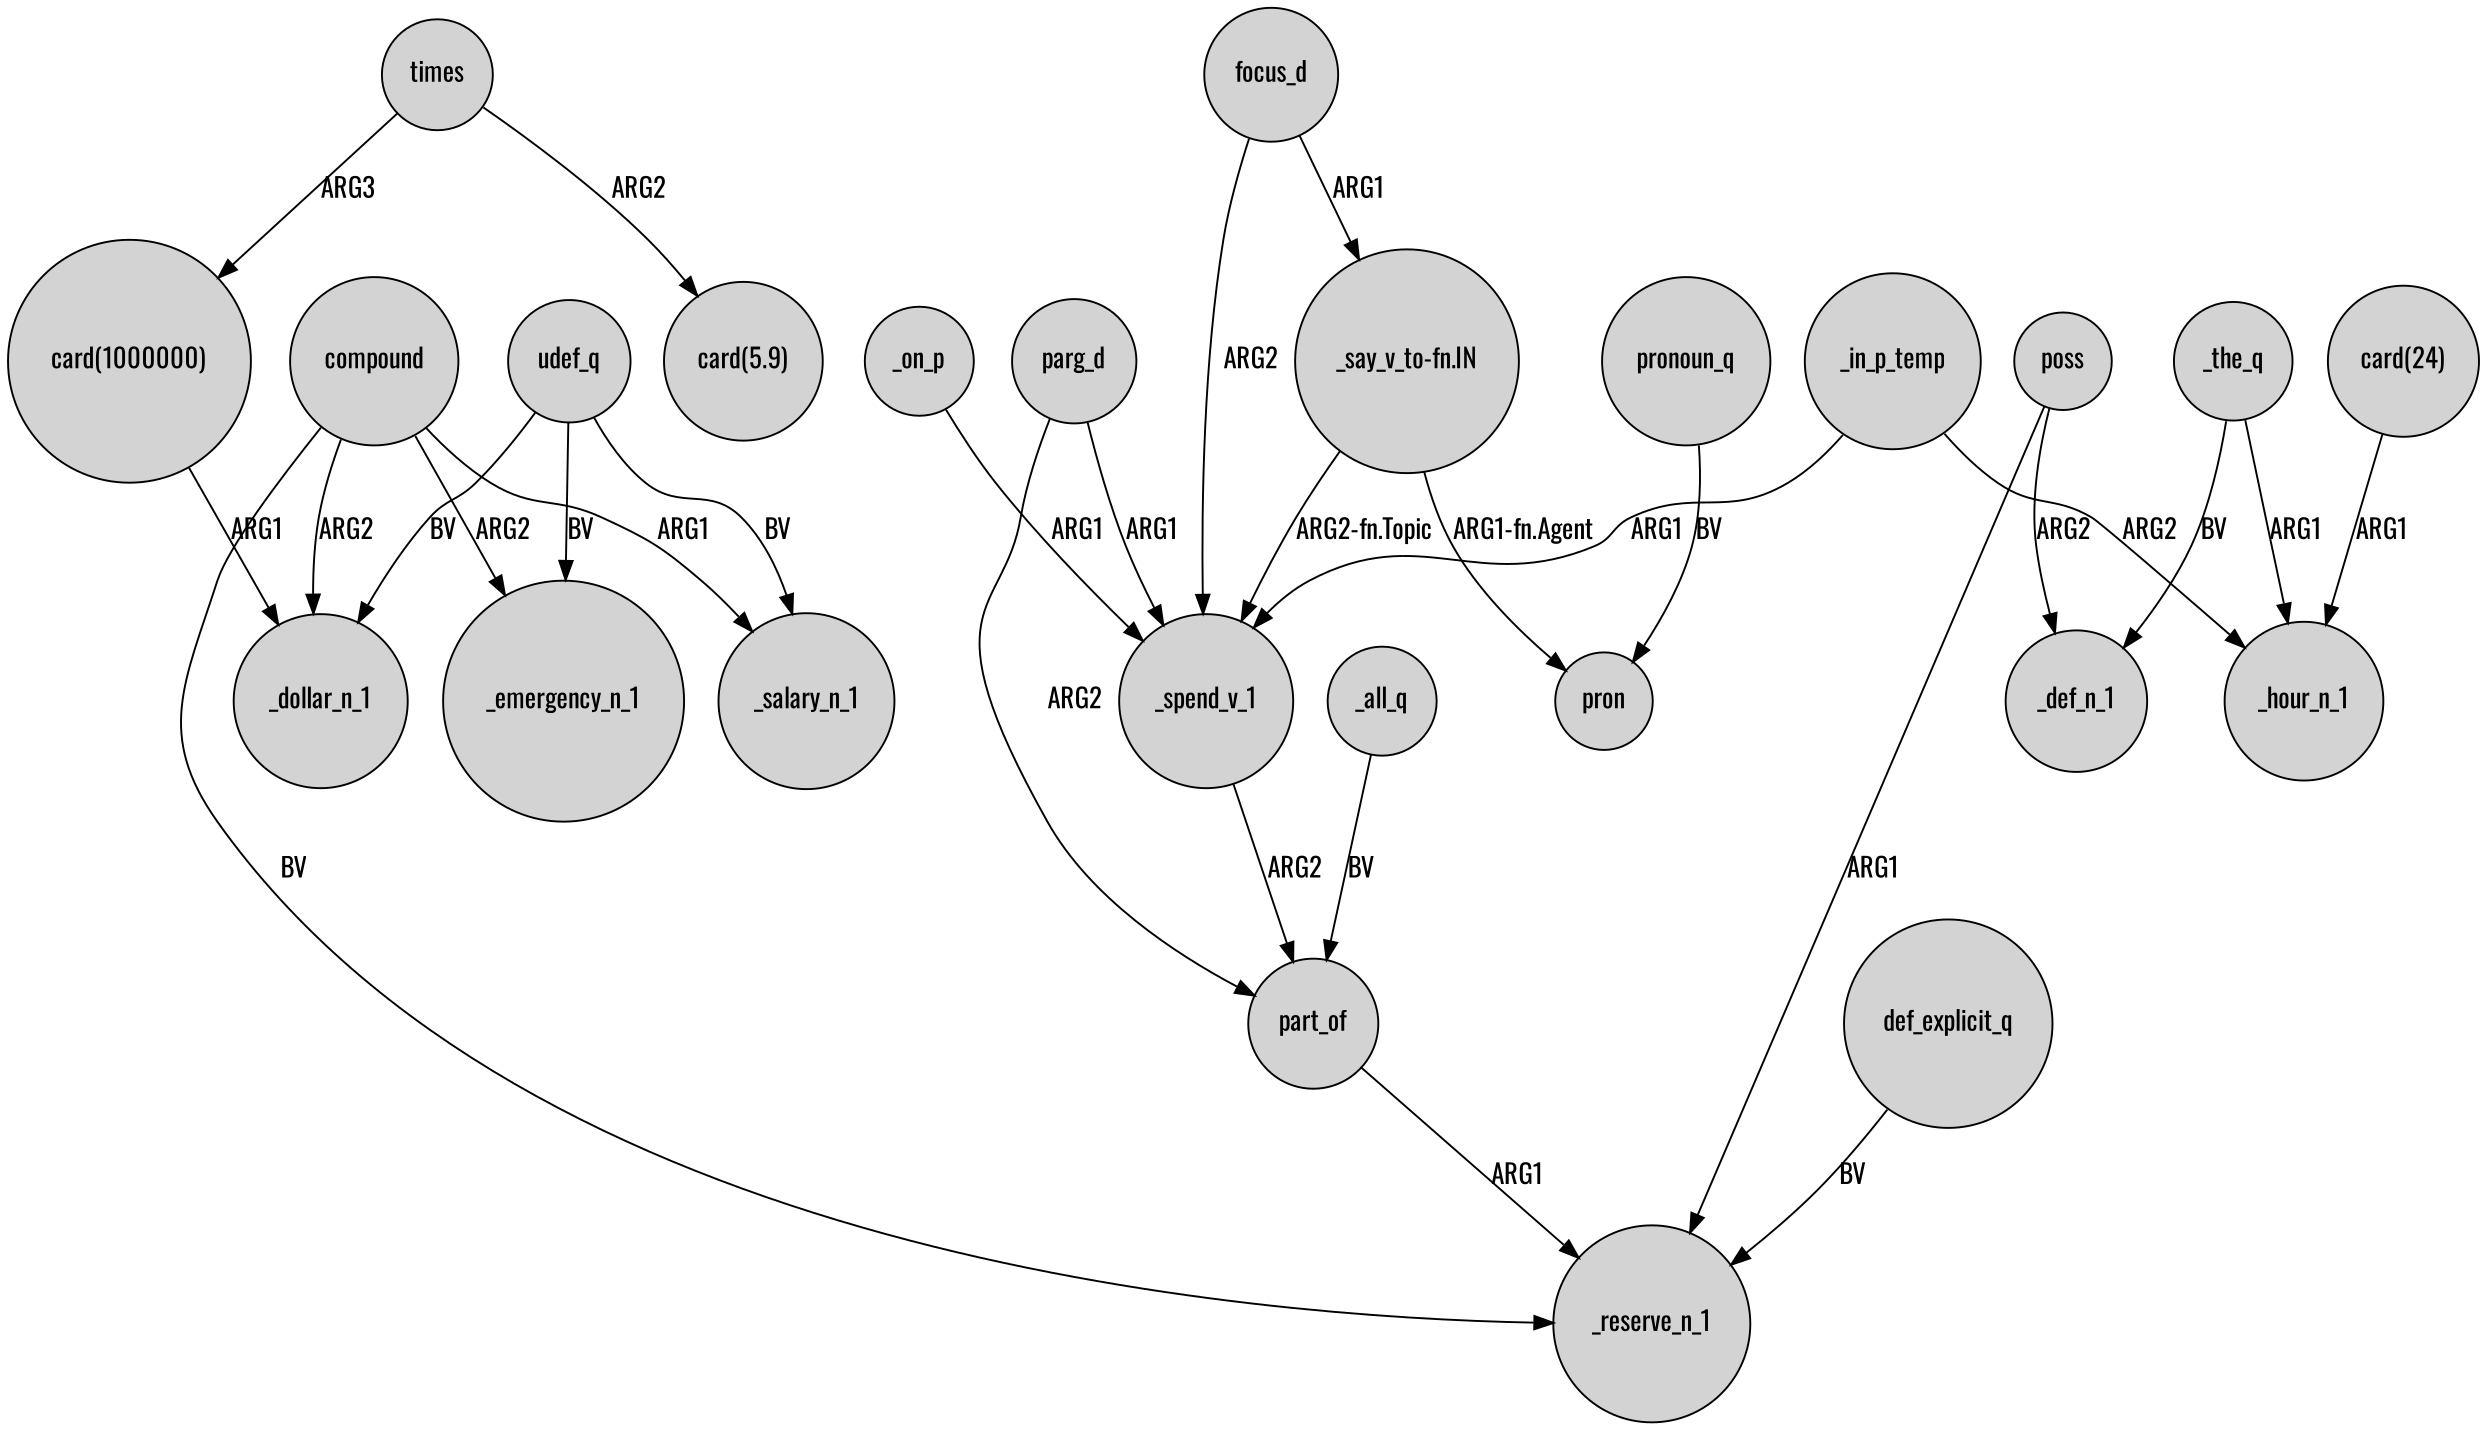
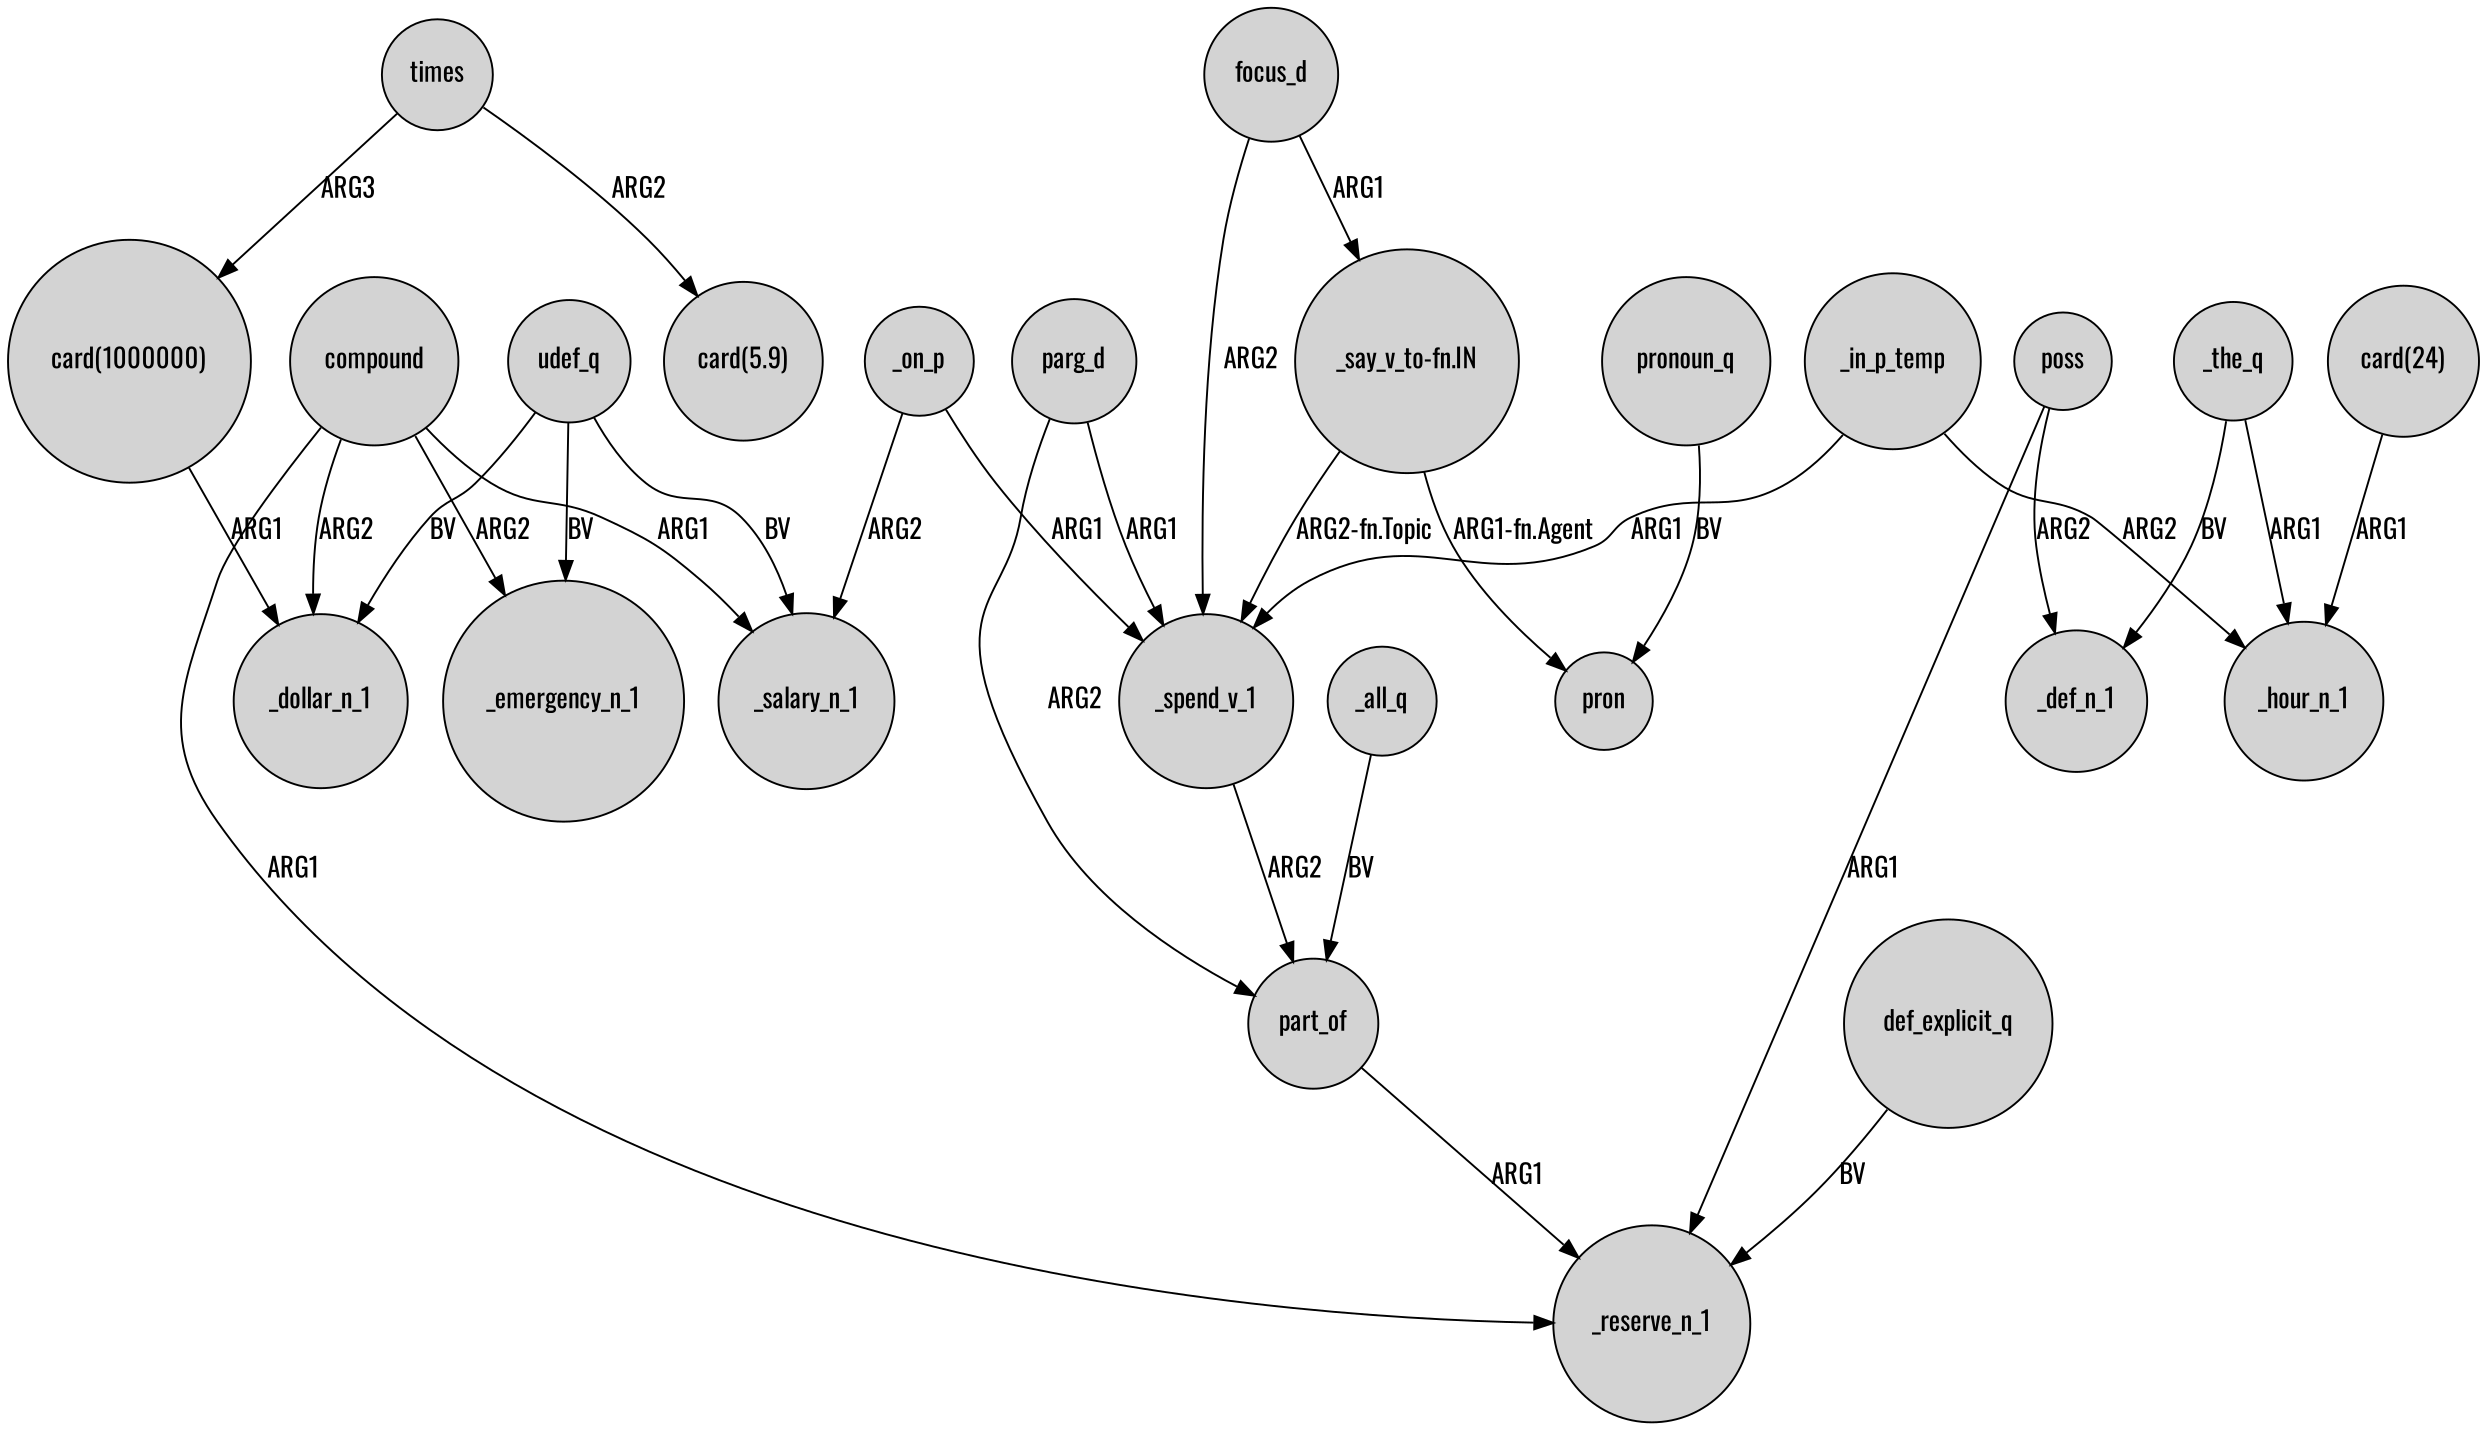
none -> (871, 506)
(294, 871) -> (294, 871)
